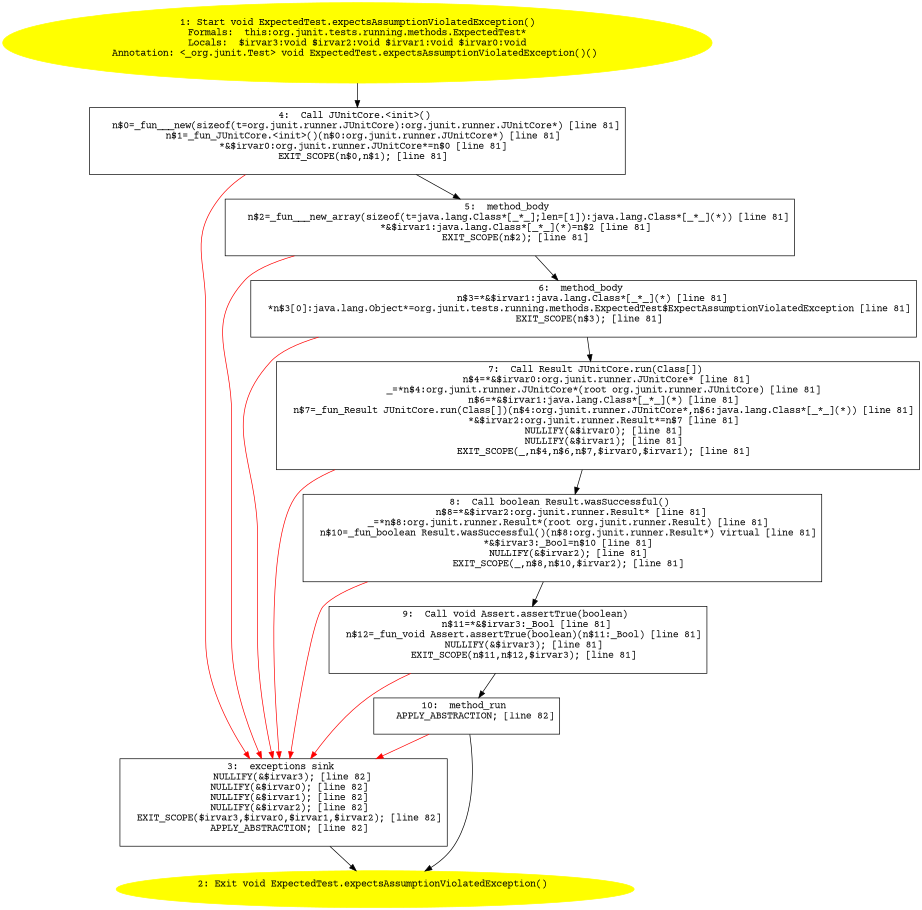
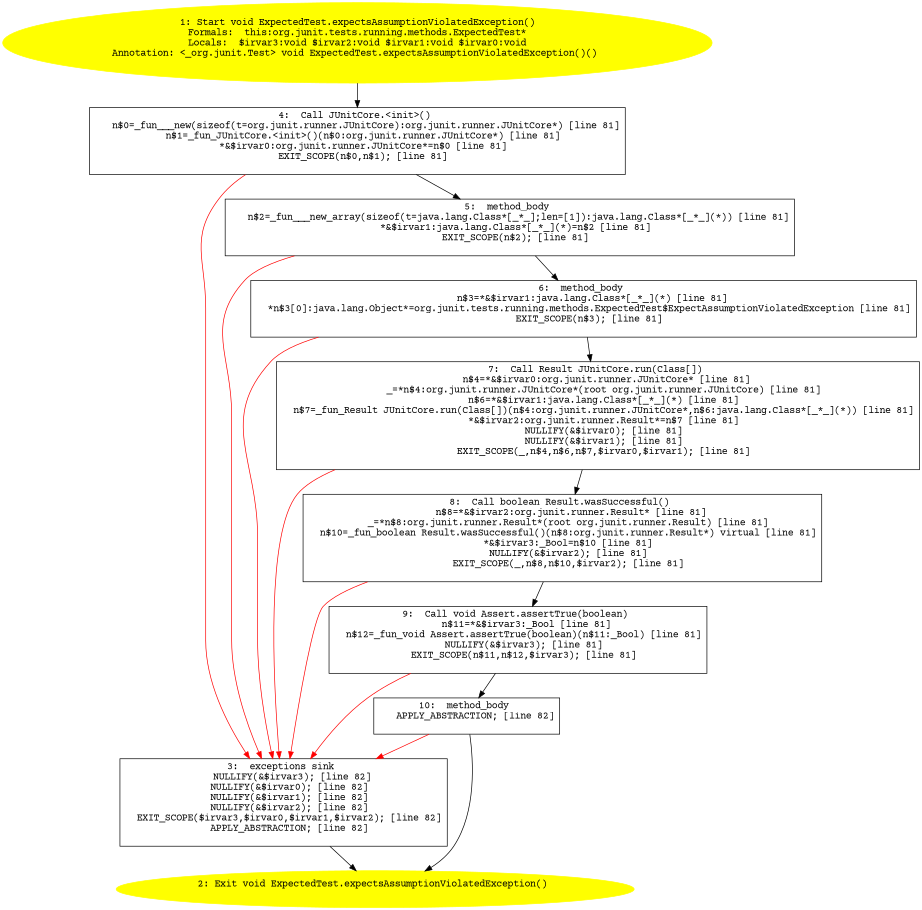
(467, 716) -> (467, 716)
